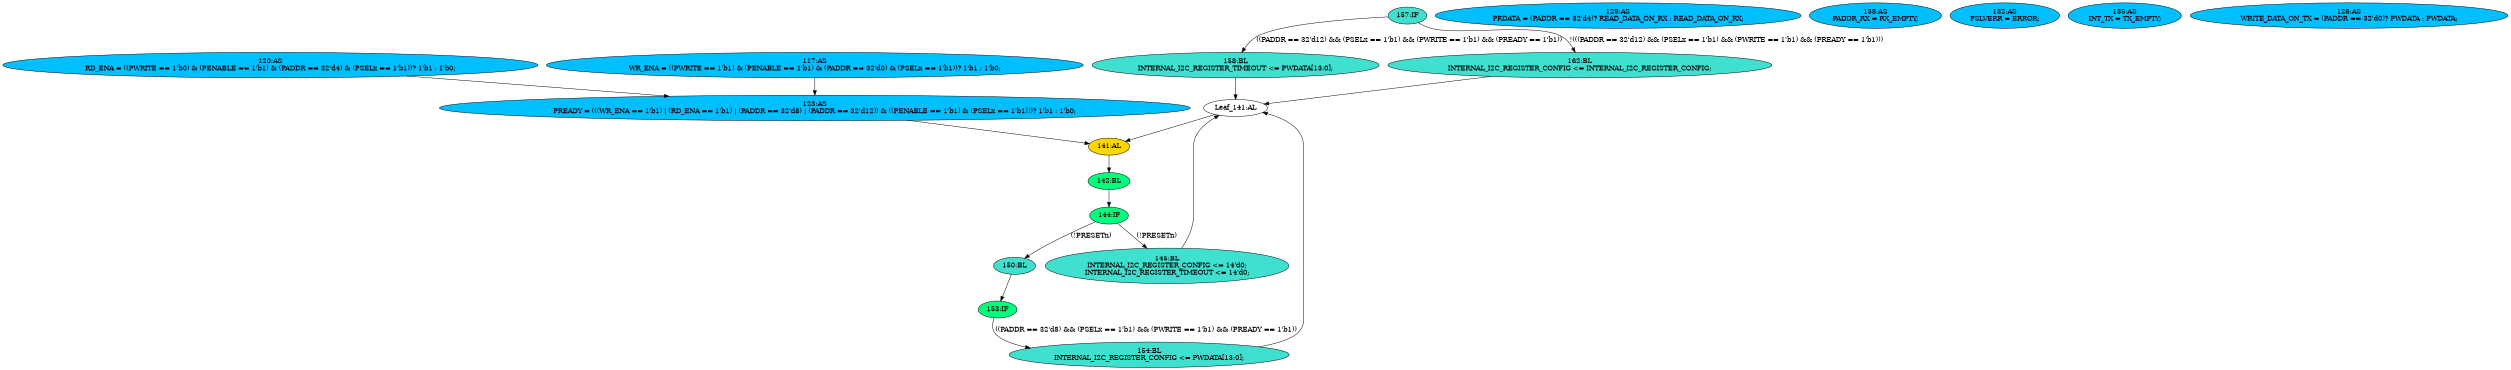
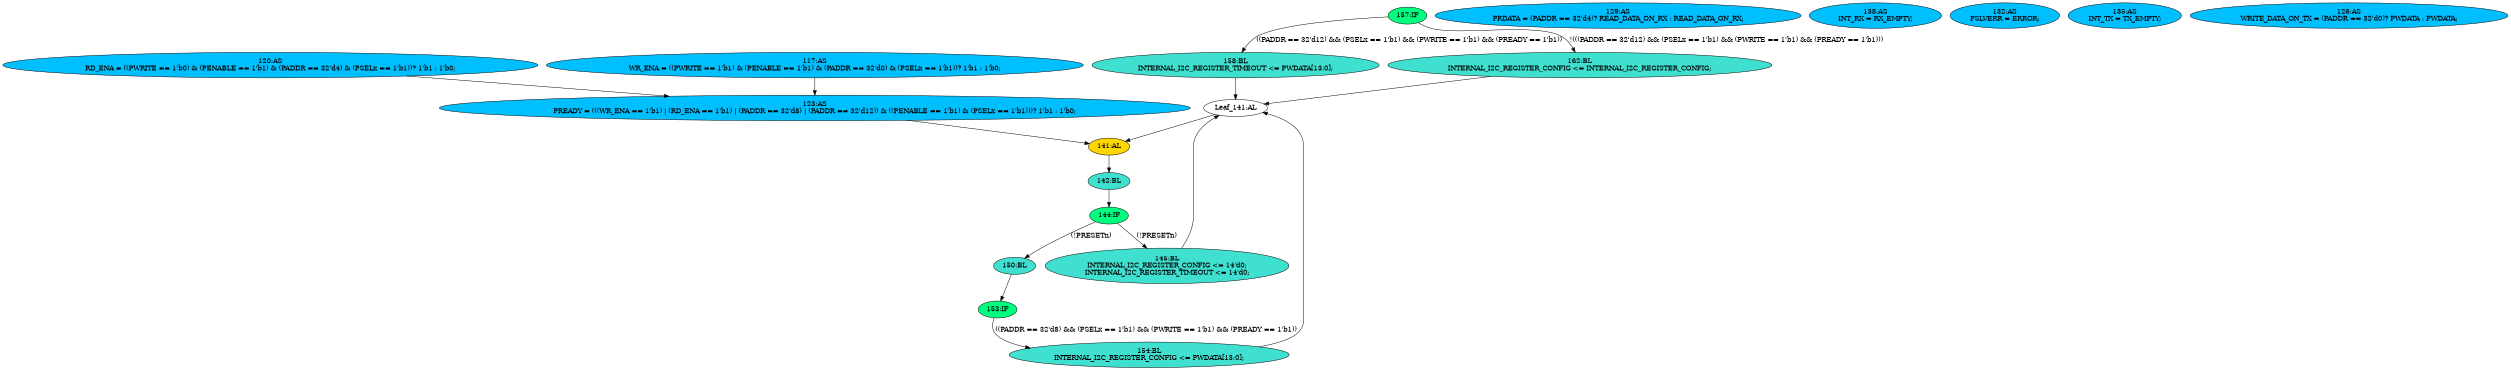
(1407, 16) -> (1407, 16)
(1875, 16) -> (1875, 16)
(1109, 181) -> (1109, 181)
